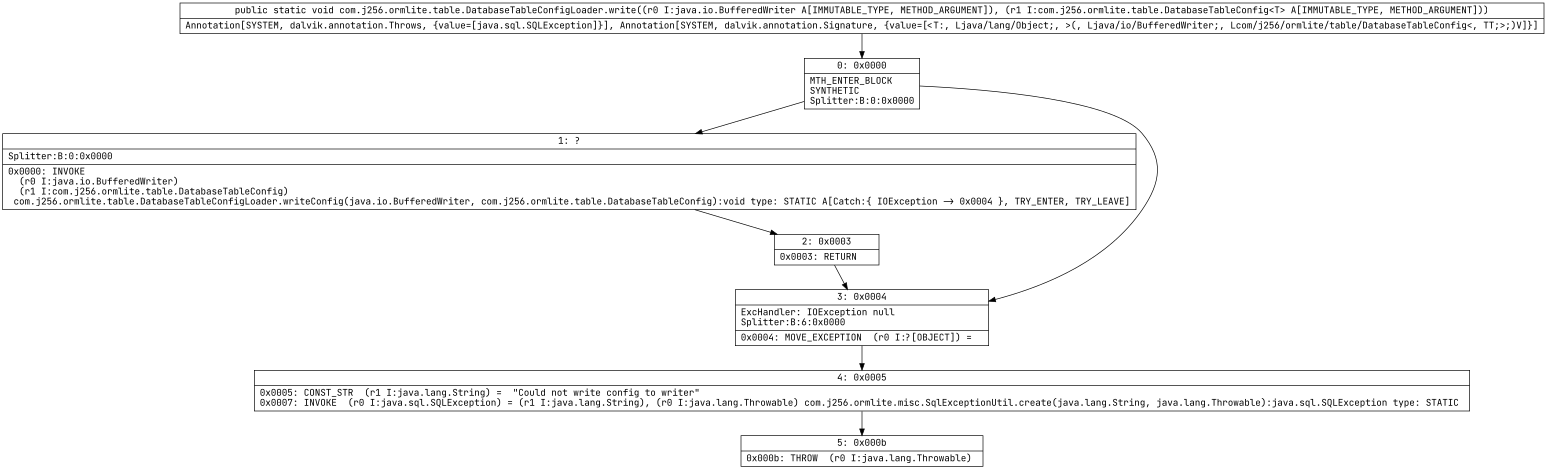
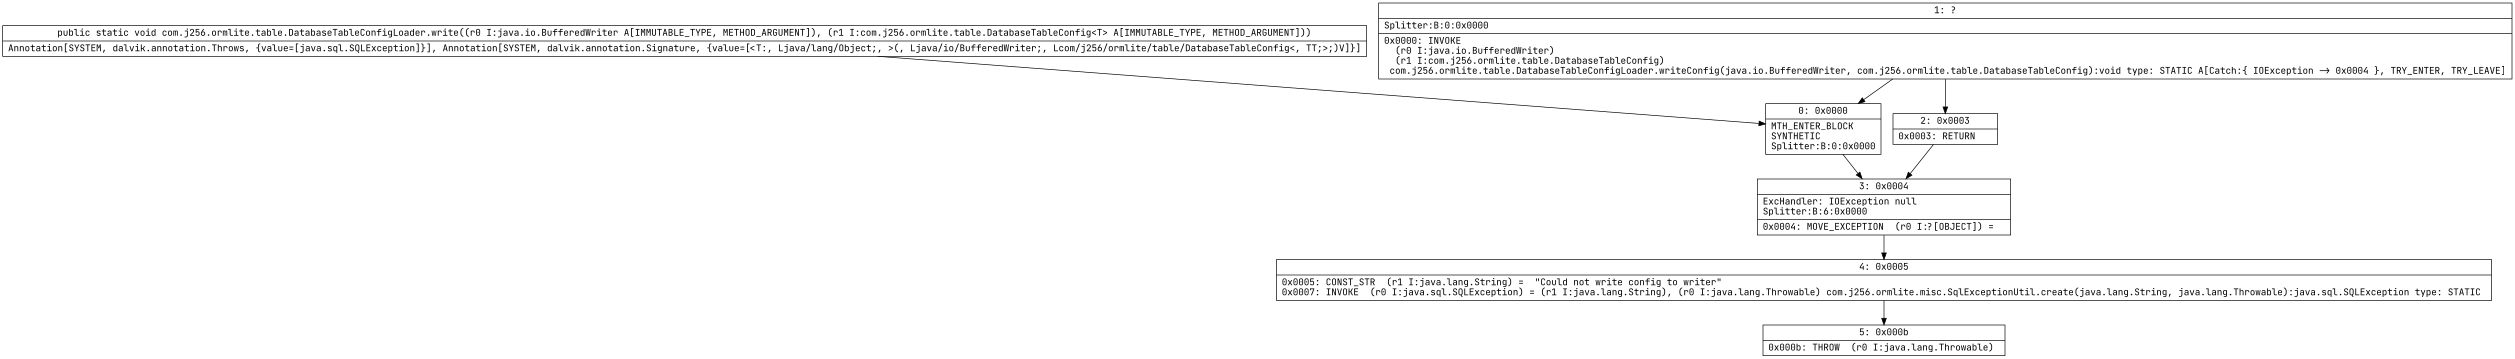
(753, 117) -> (1878, 89)
